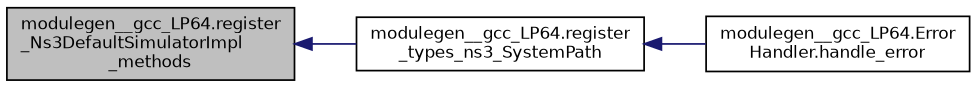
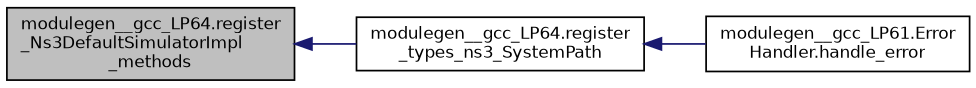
(838, 44) -> (838, 44)
